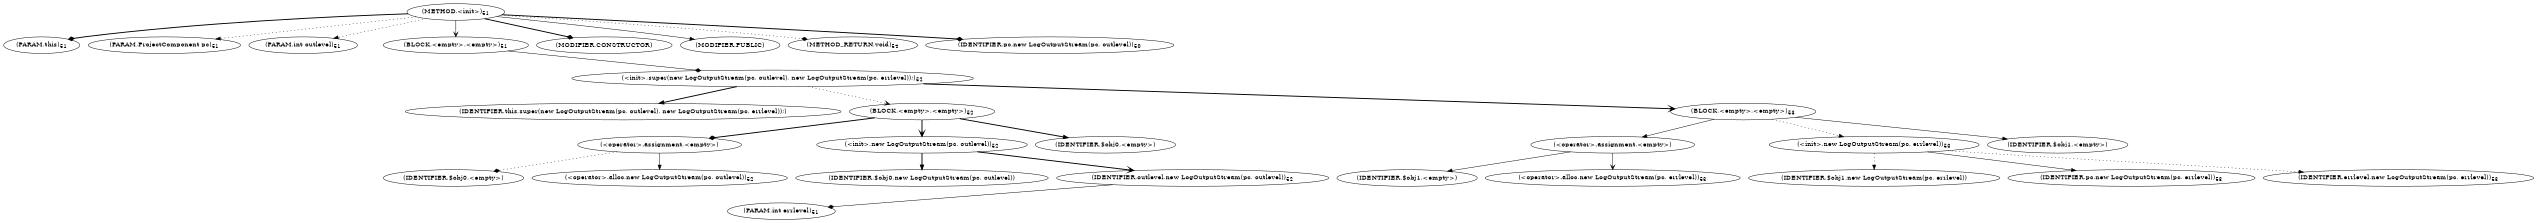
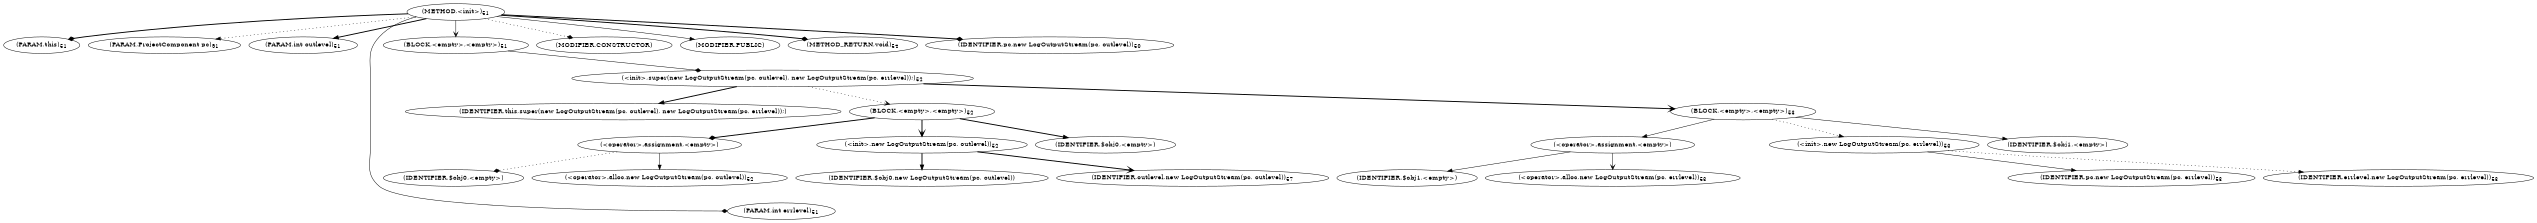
(651, 26) -> (651, 26)
(382, 28) -> (382, 28)
(526, 28) -> (526, 28)
(216, 44) -> (216, 44)
(1290, 177) -> (1290, 177)
(1874, 178) -> none
(973, 196) -> (451, 202)
